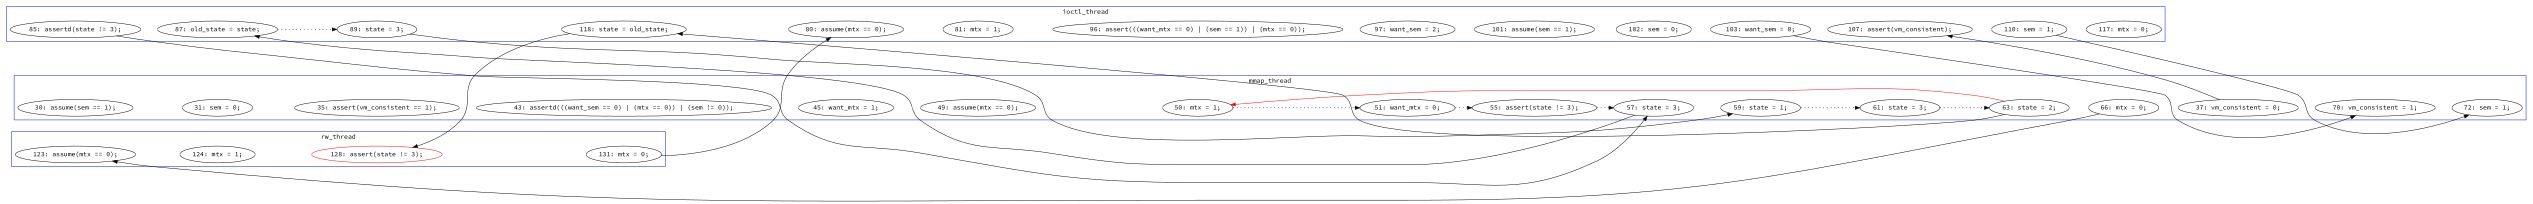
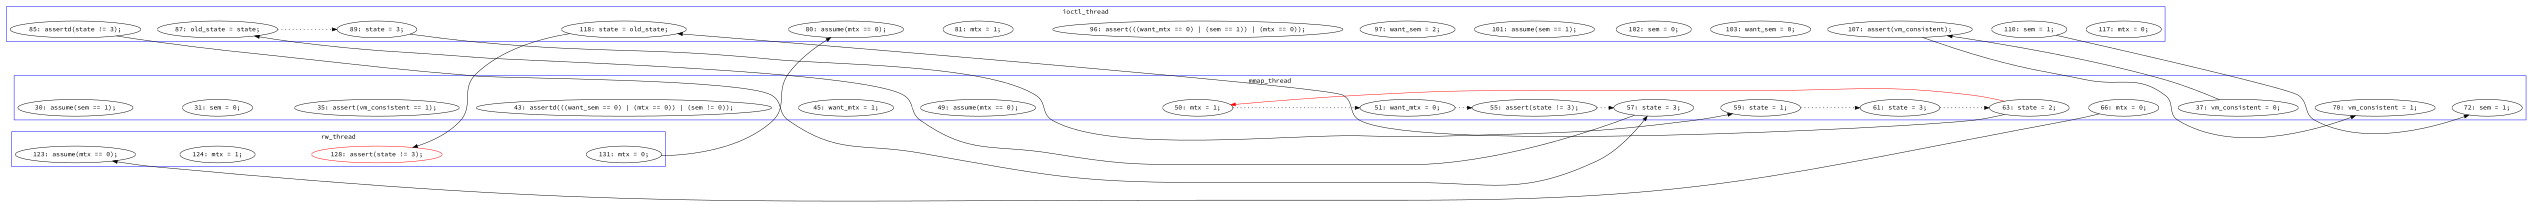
(2082, 80) -> (2146, 85)
